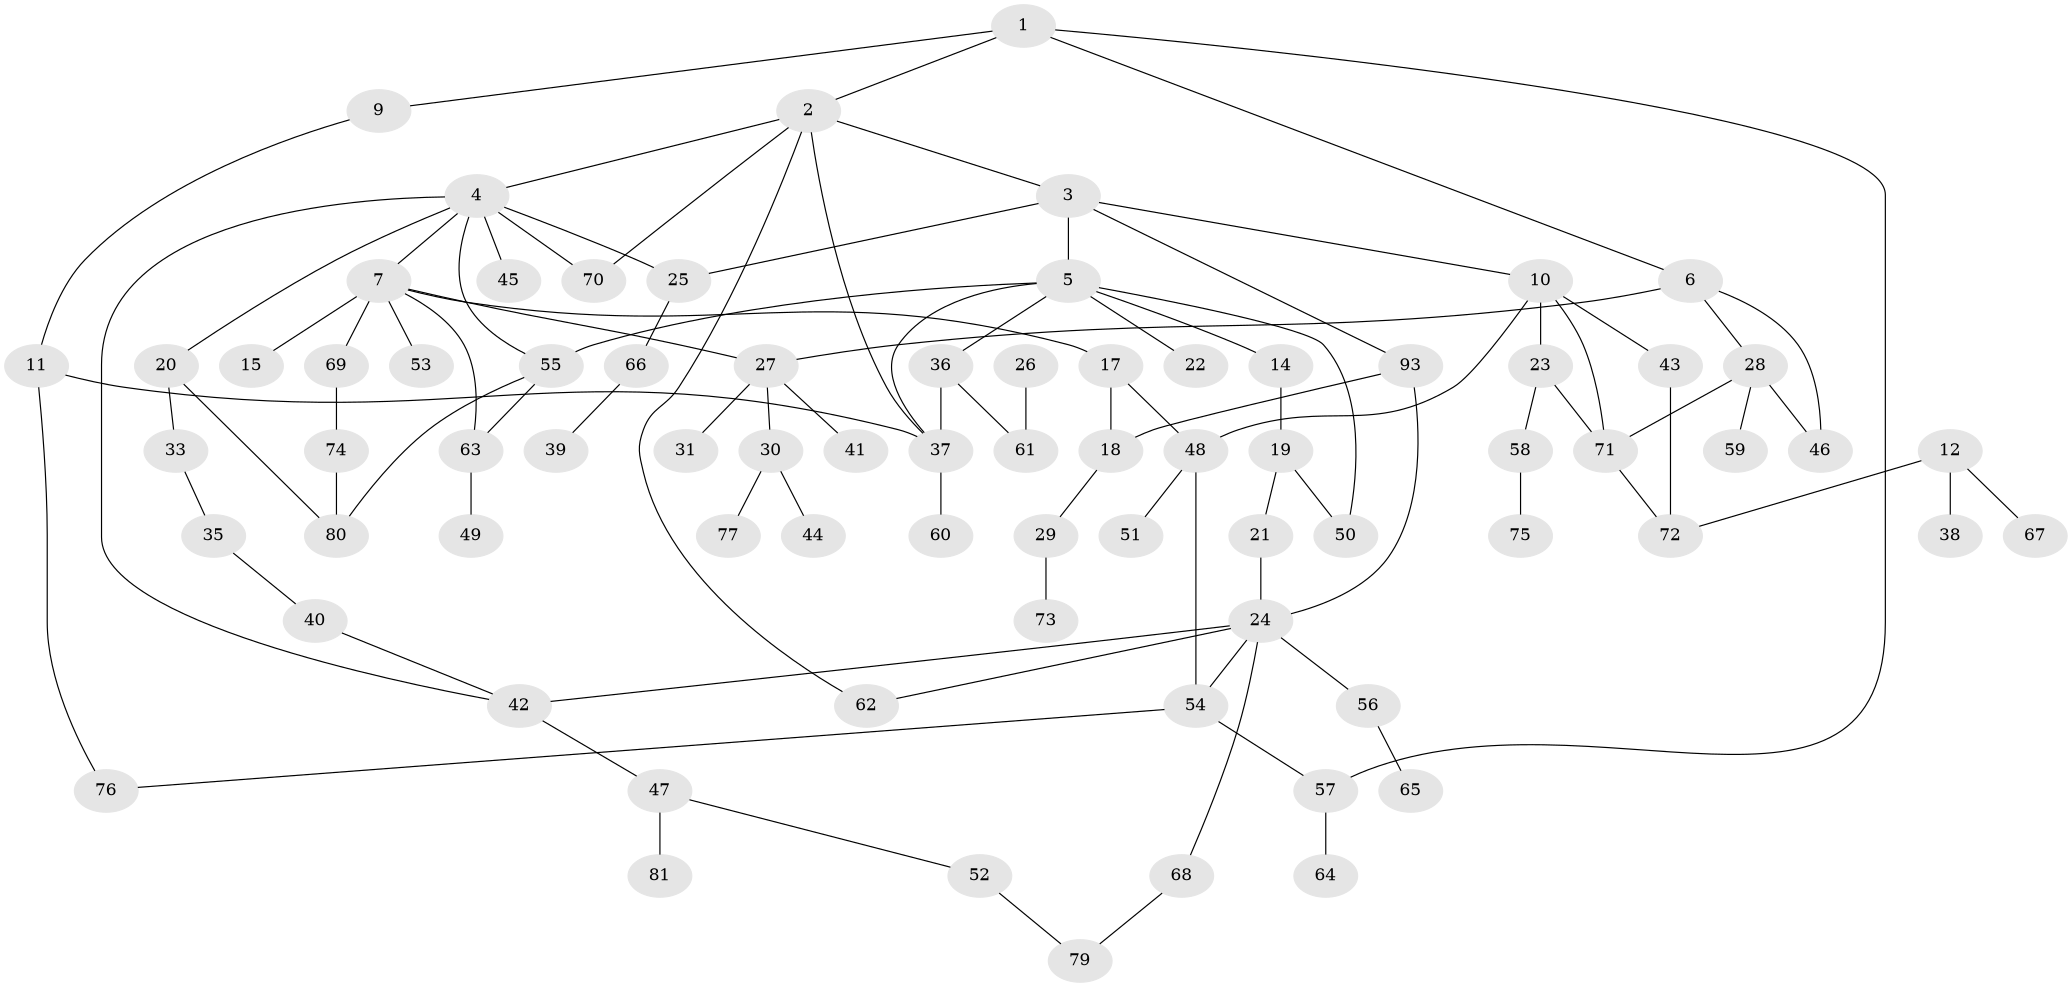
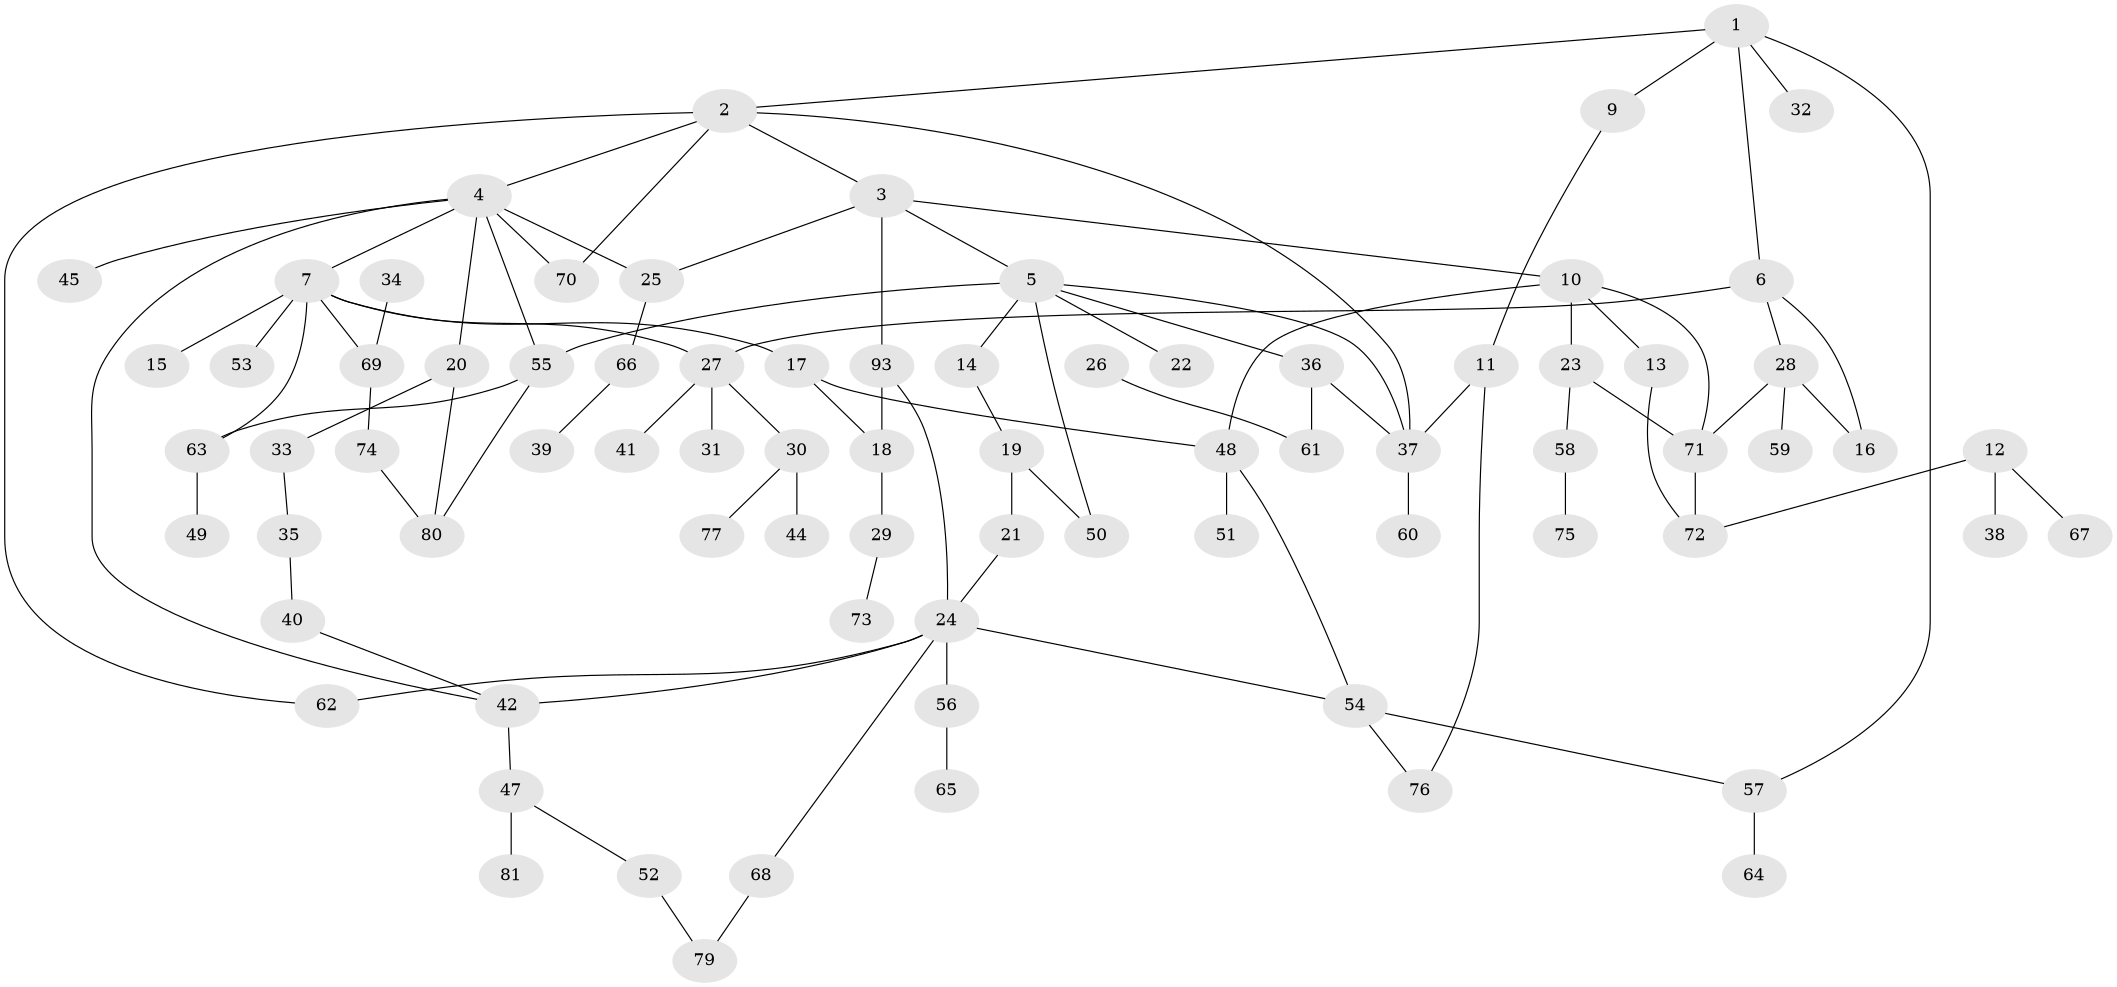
none -> (1802, 111)
none -> (392, 281)
(1670, 366) -> (1656, 366)
(1820, 451) -> (1865, 451)
